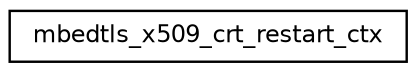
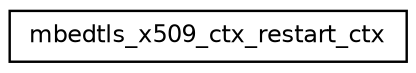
(208, 36) -> (208, 36)
